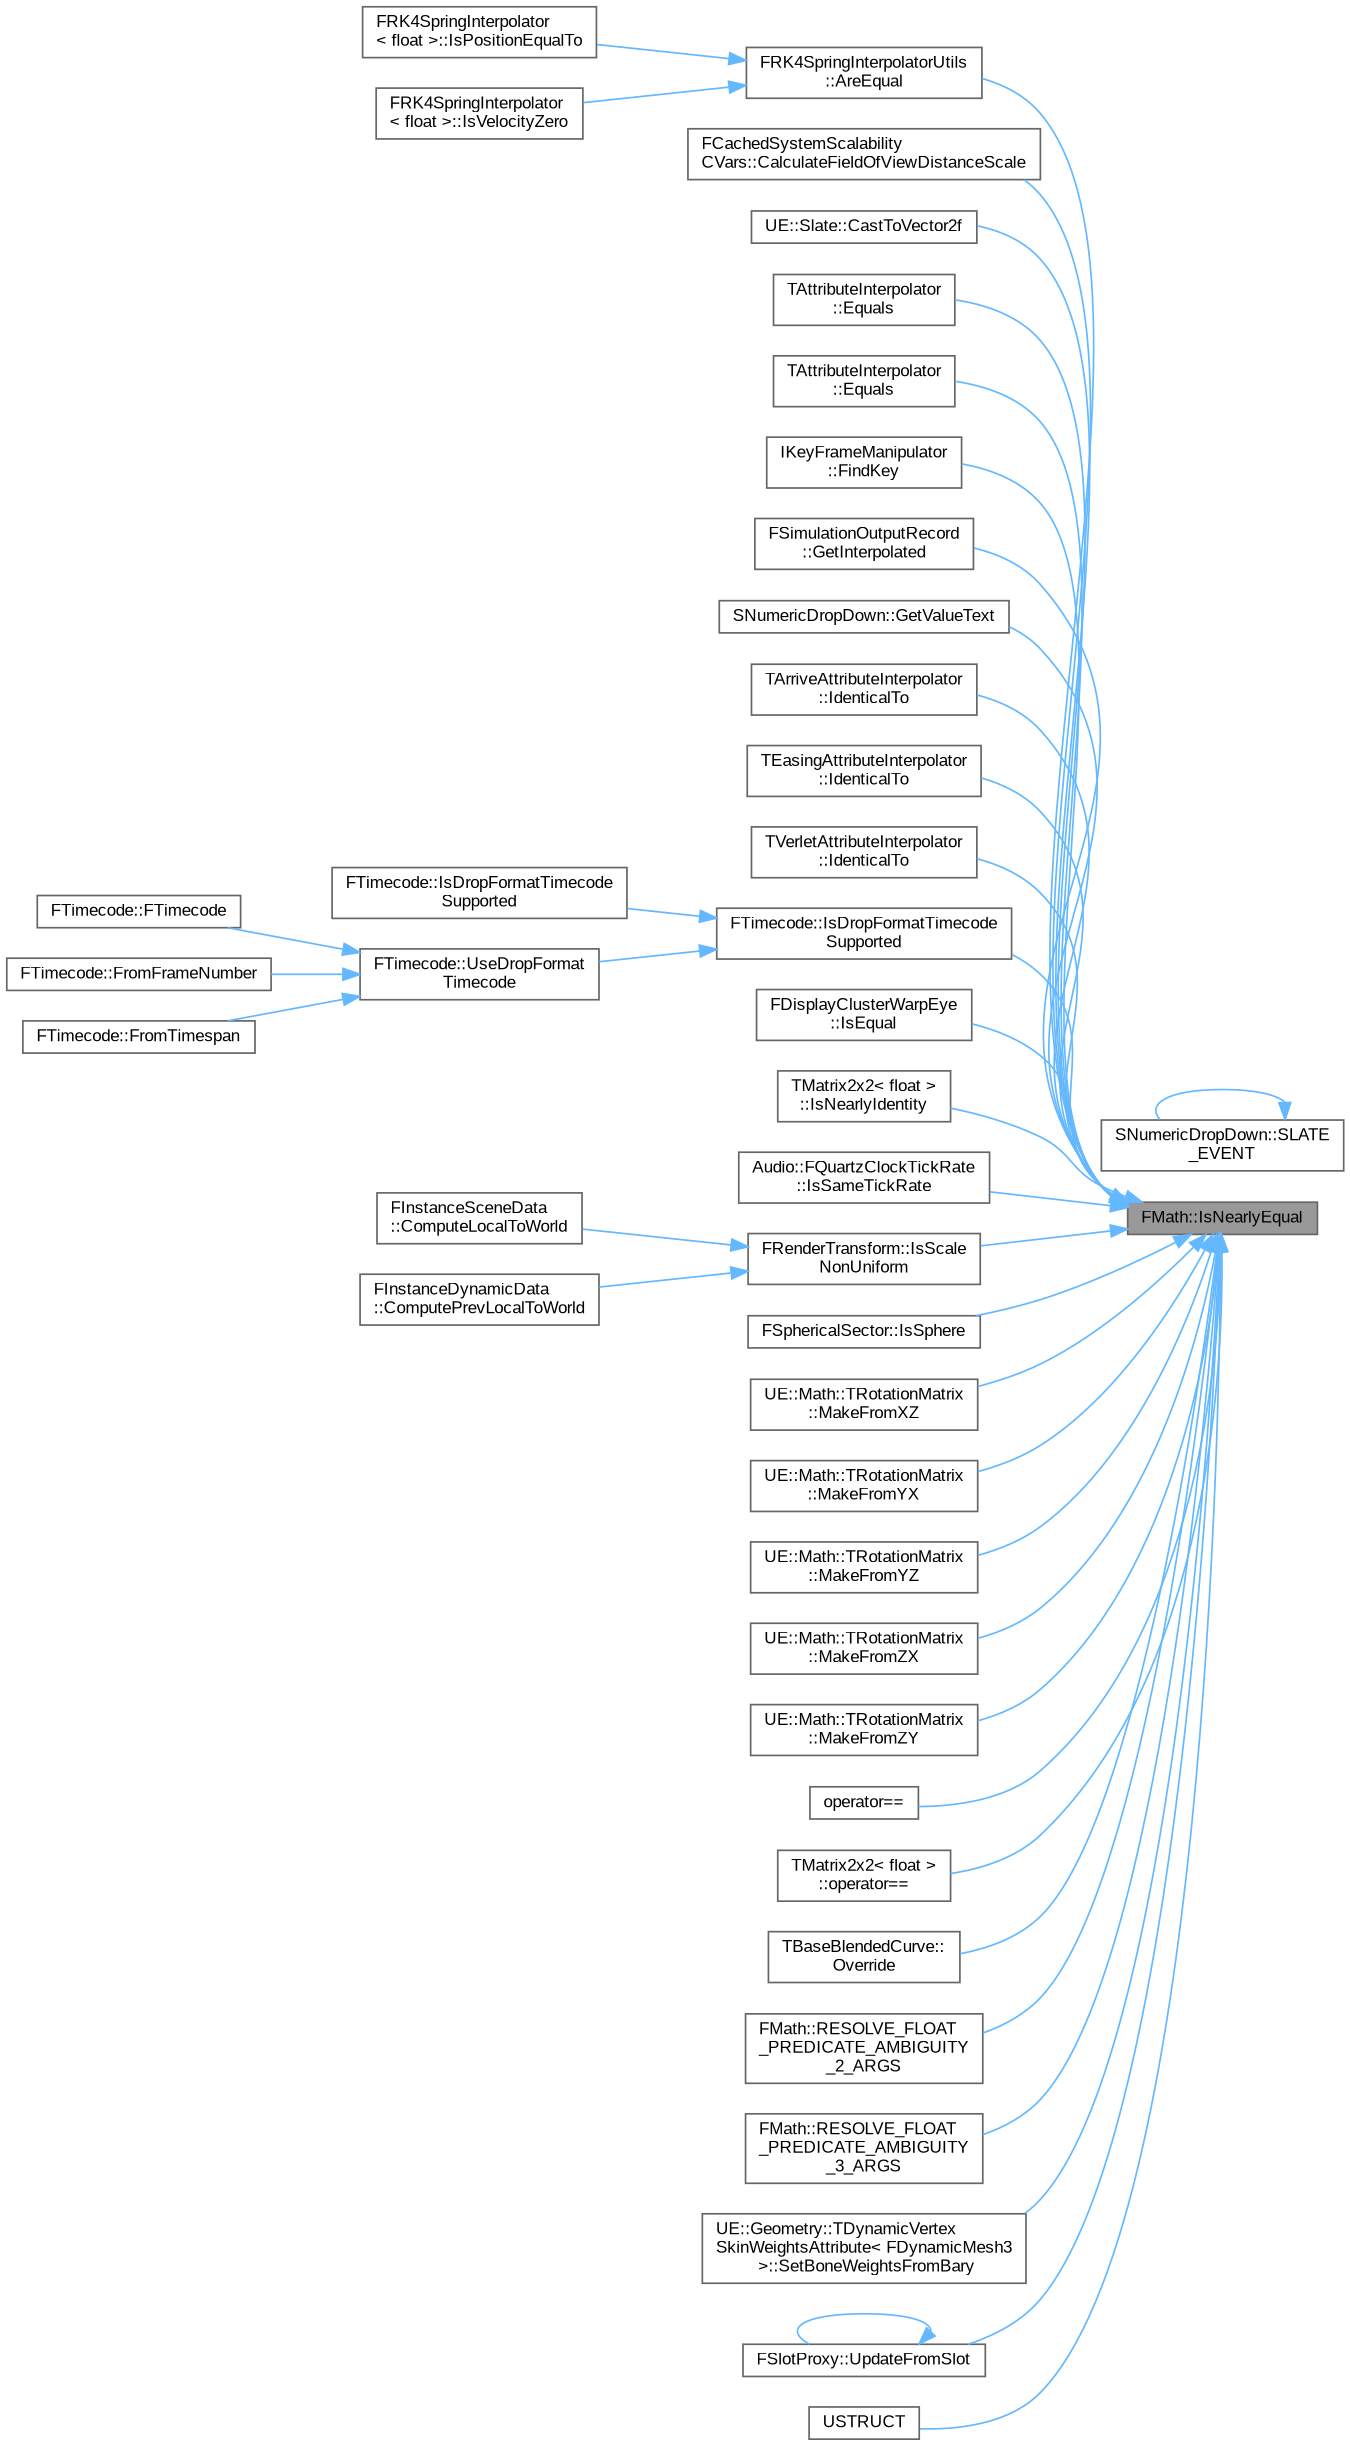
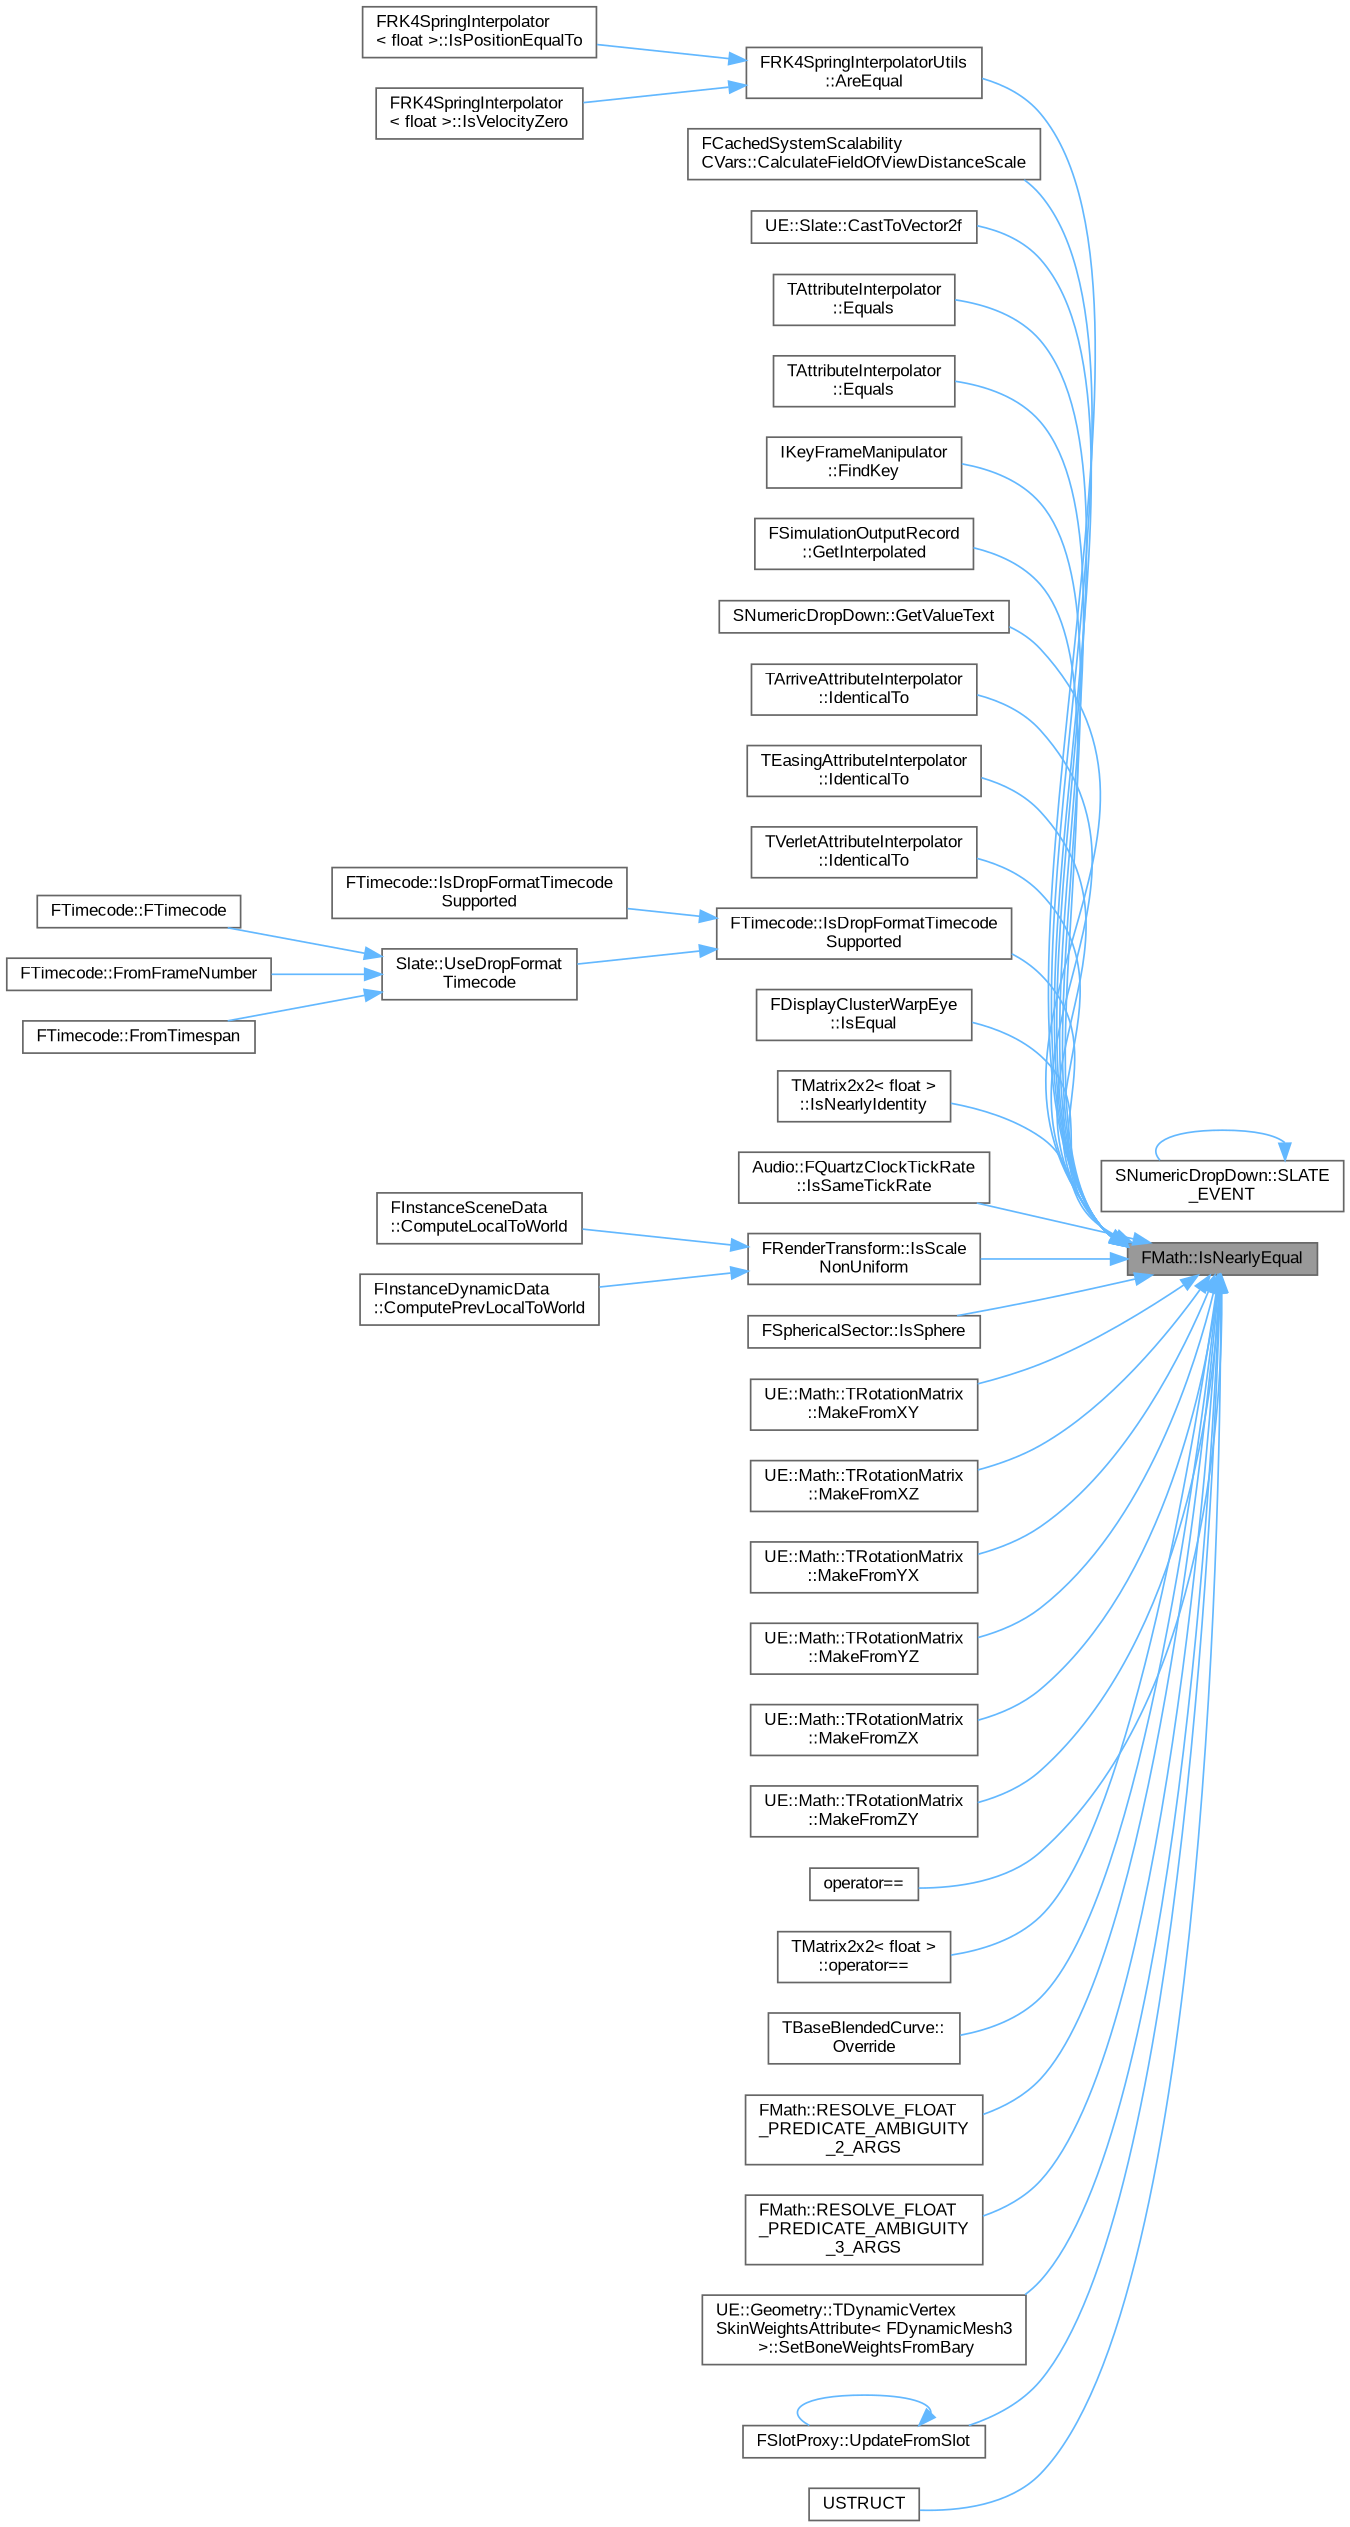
(480, 974) -> (480, 974)
none -> (864, 1405)
